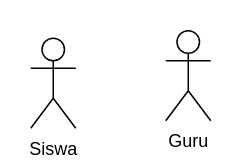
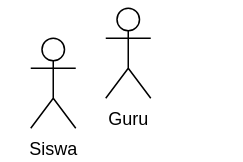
(188, 76) -> (128, 53)
